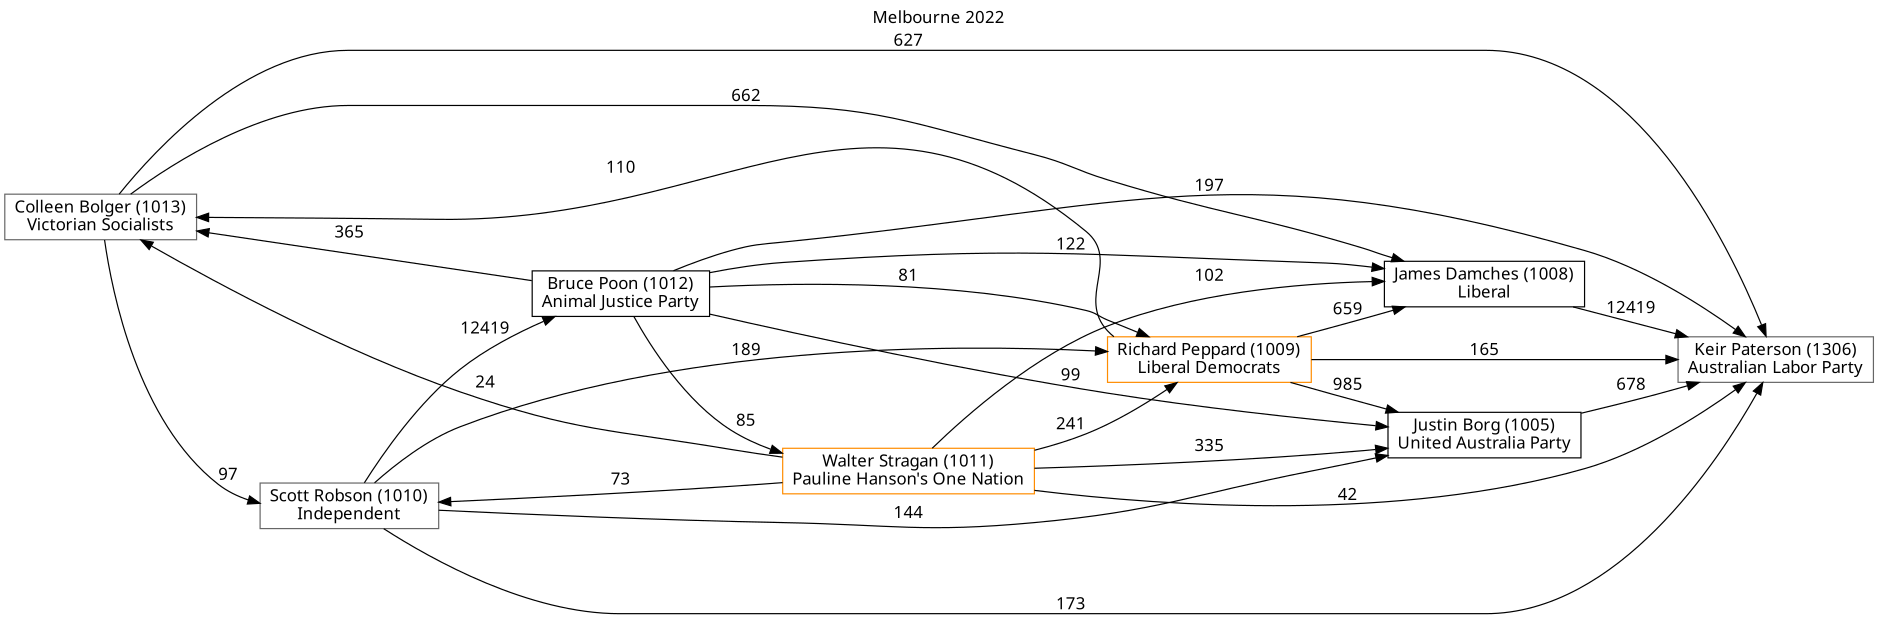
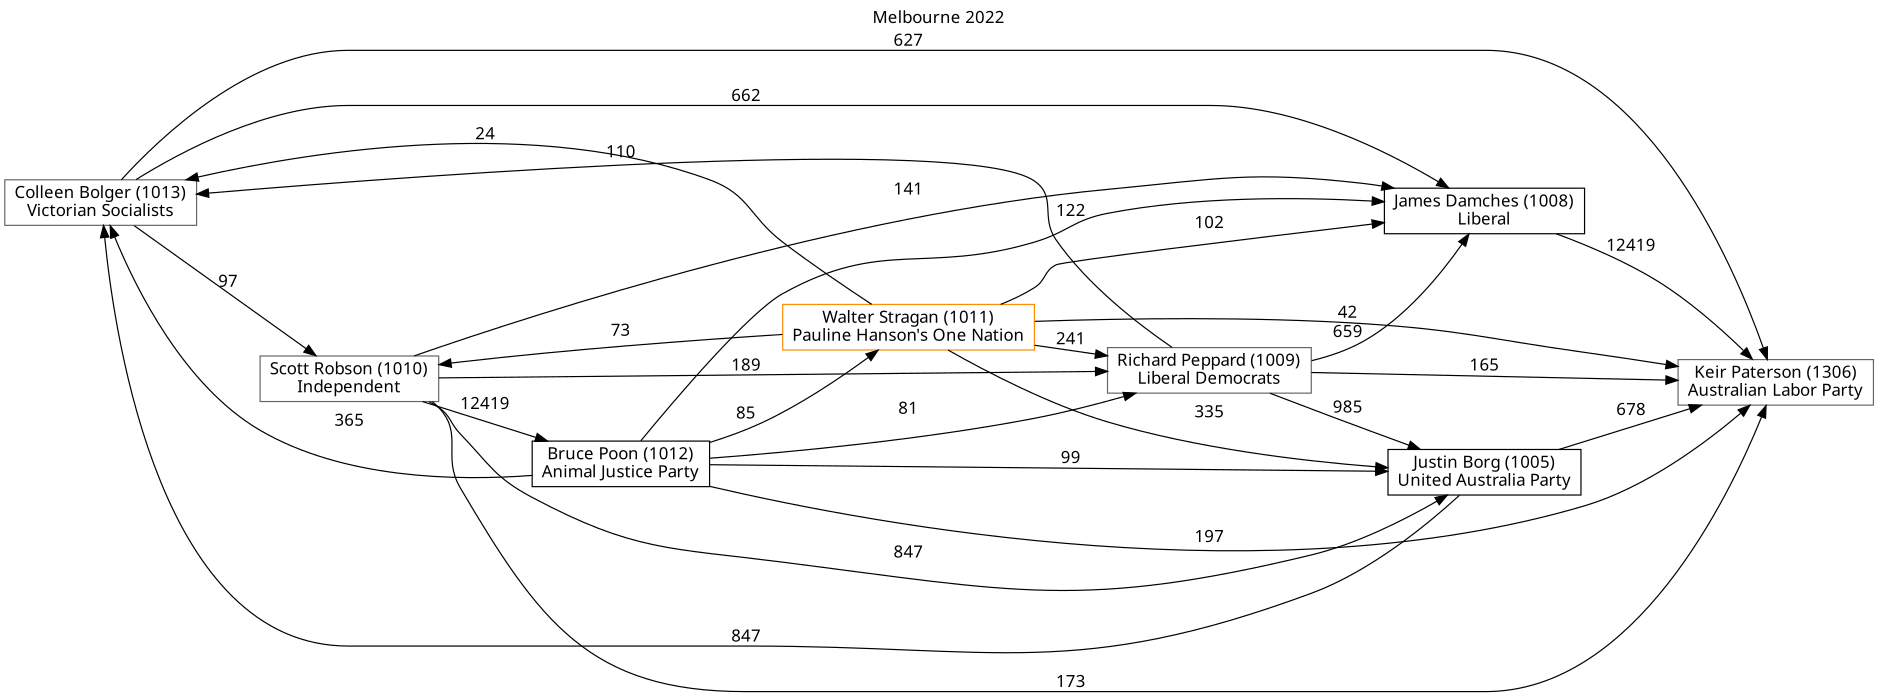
none -> (891, 223)
(1209, 360) -> (1209, 370)
(909, 514) -> (909, 553)
none -> (665, 646)
